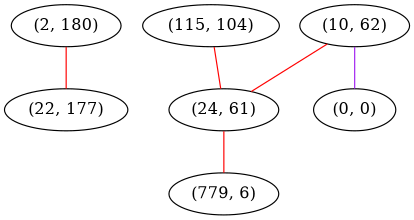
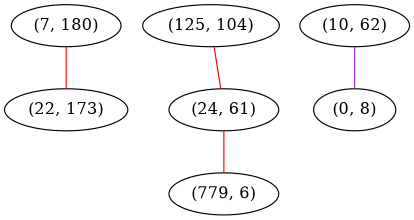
(66, 26) -> (66, 26)
(211, 26) -> (211, 26)
(289, 68) -> none
(66, 110) -> (66, 110)
(355, 110) -> (355, 110)
